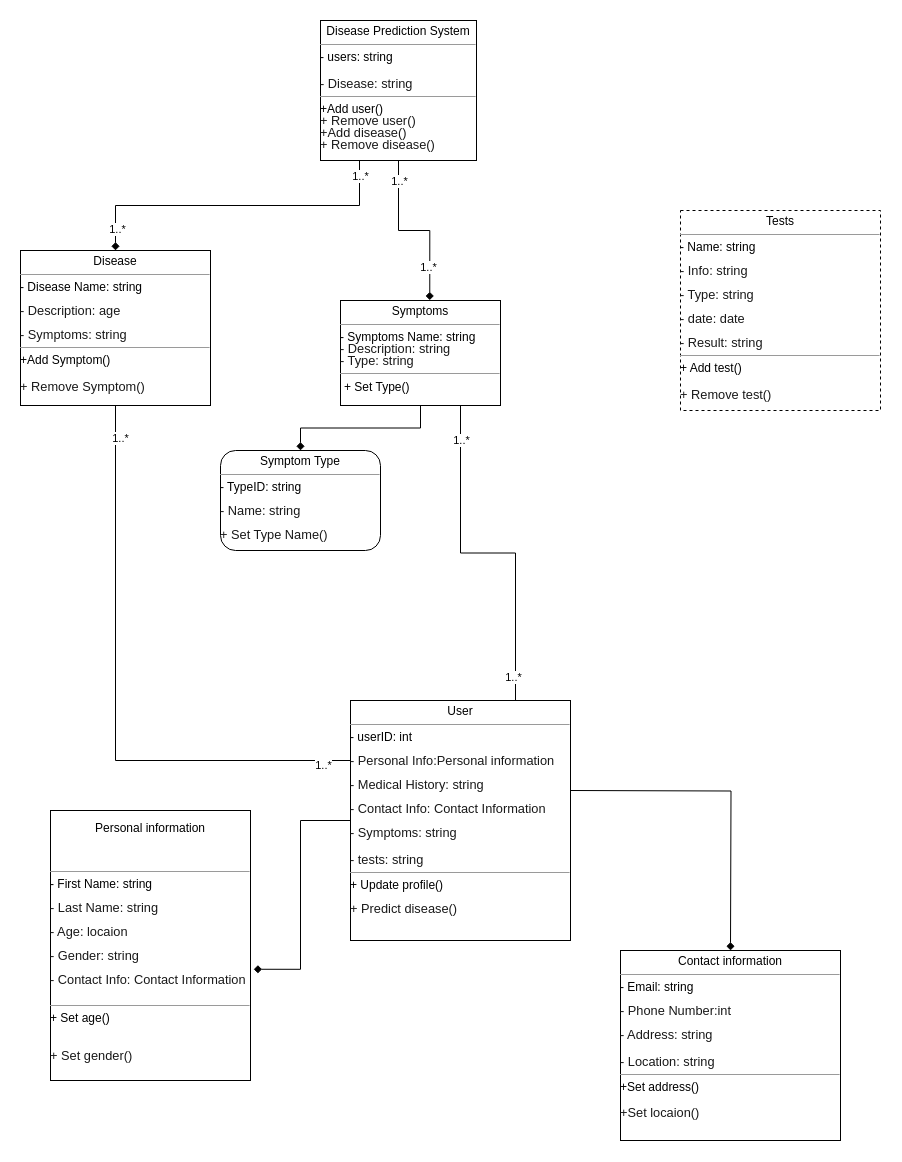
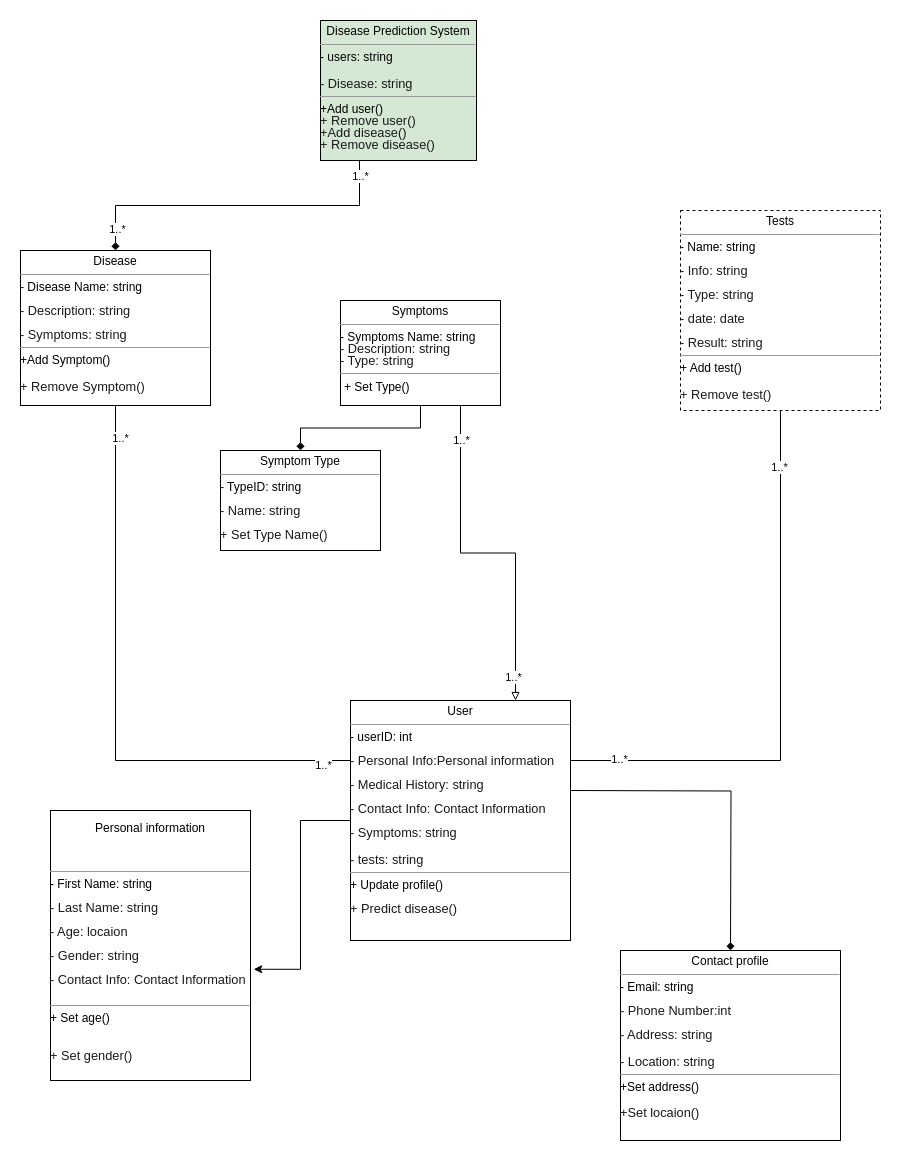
(399, 91) -> (399, 91)
(410, 231) -> none
(85, 294) -> (85, 294)
(301, 501) -> (301, 501)
none -> (781, 691)
(516, 694) -> (516, 691)
(262, 969) -> (262, 969)
(680, 1001) -> (675, 1001)
